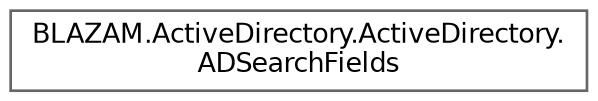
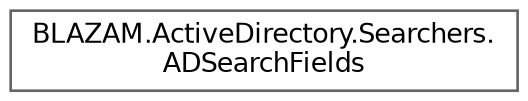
(299, 51) -> (264, 51)
